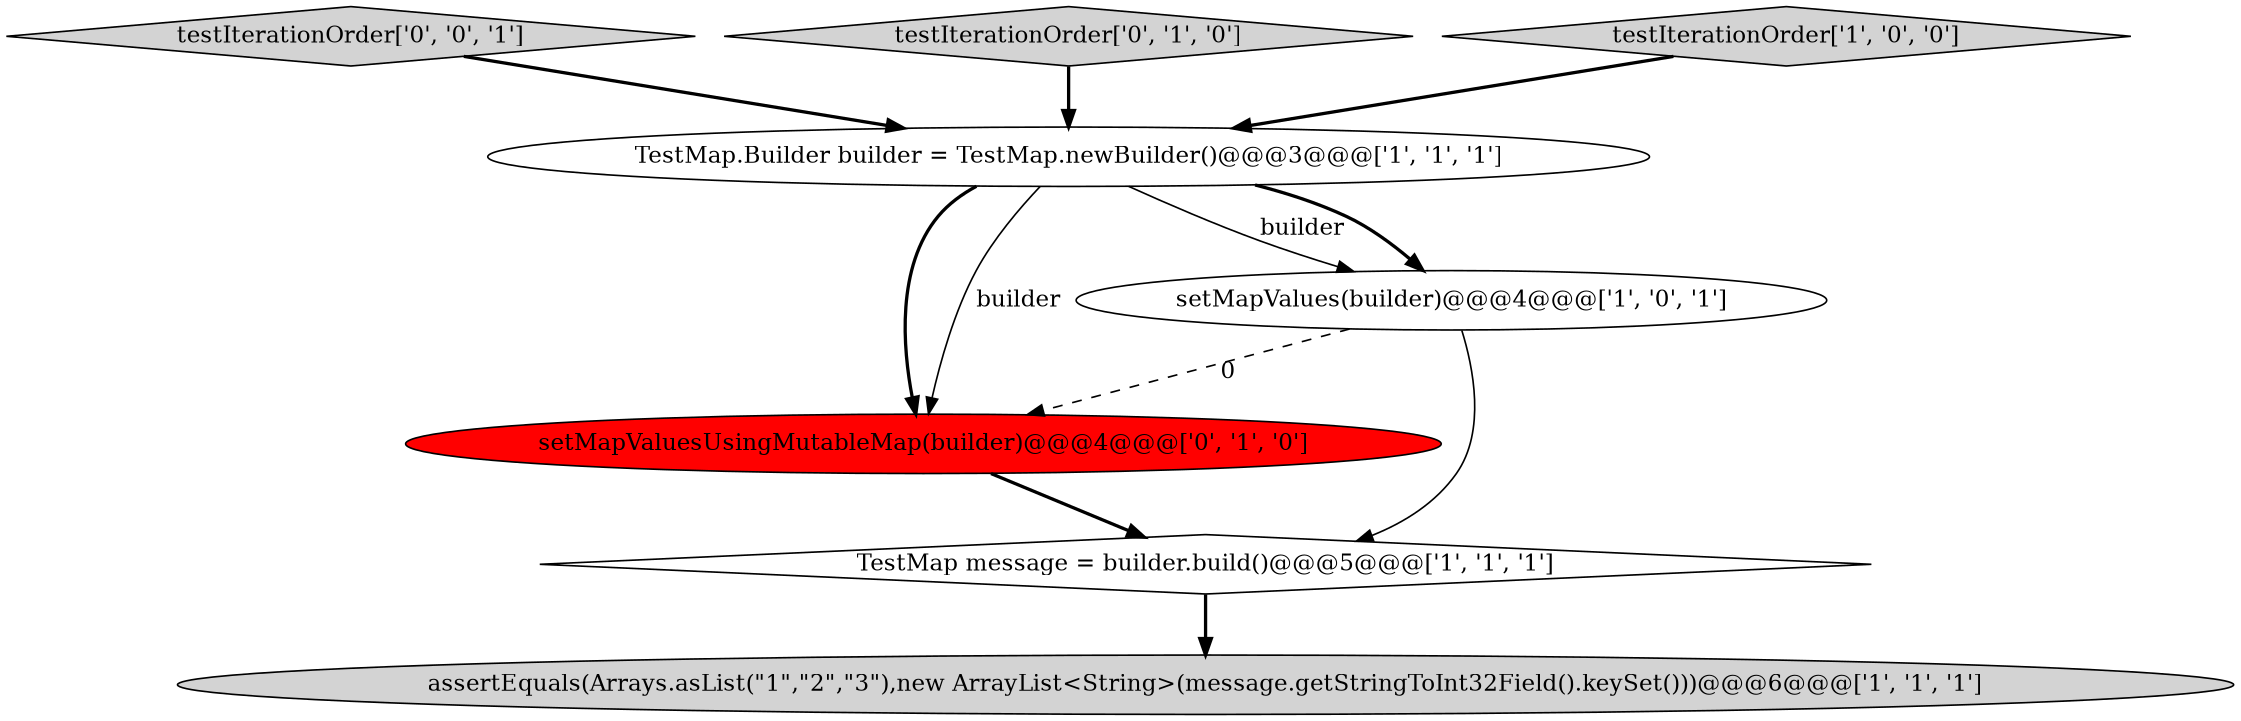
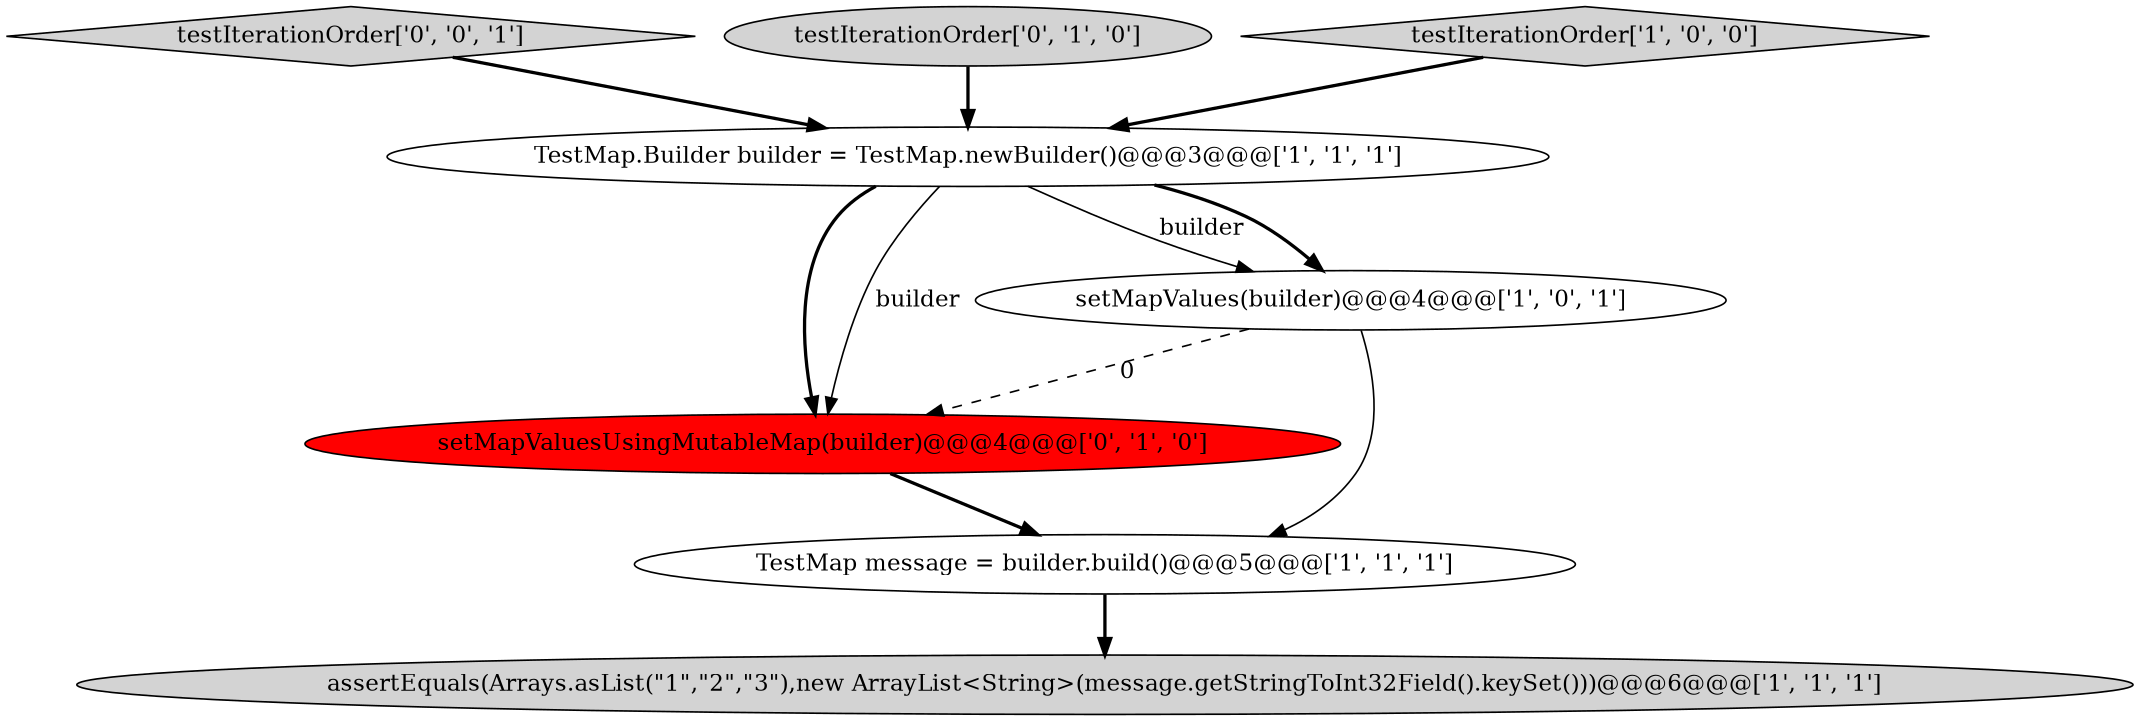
(1069, 36) -> (968, 36)
(1206, 564) -> (1105, 564)
